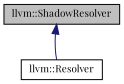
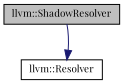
(55, 47) -> (68, 37)
